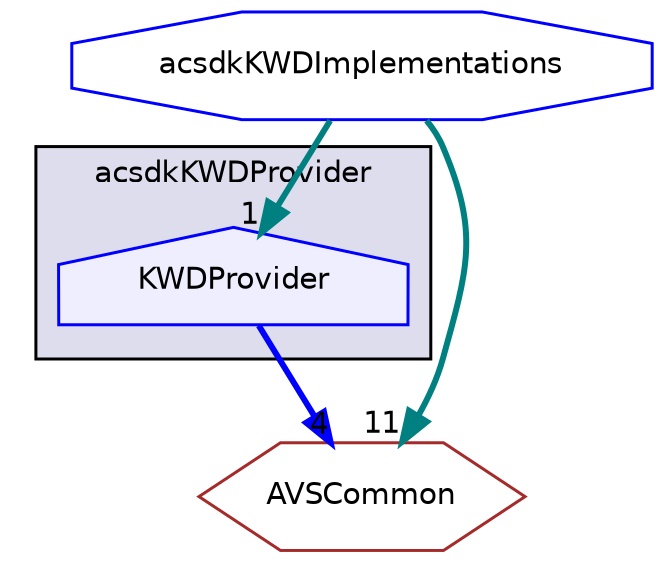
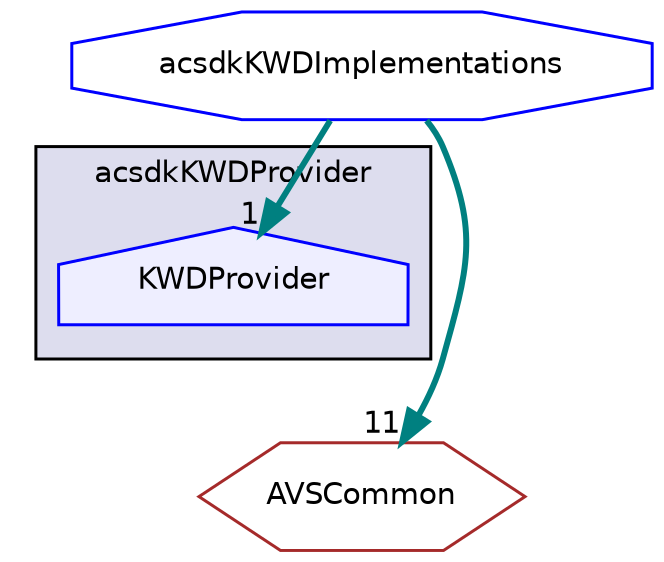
(291, 378) -> none
